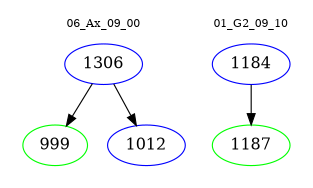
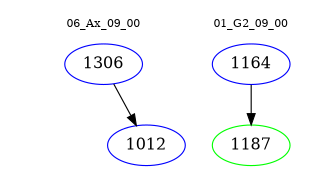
(251, 24) -> (251, 24)
(251, 64) -> (251, 64)
(55, 145) -> none
